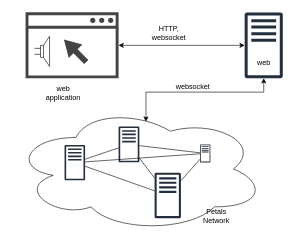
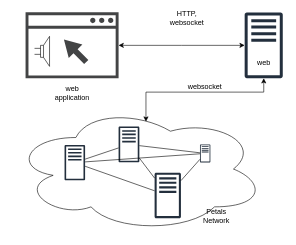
(169, 33) -> (187, 18)
(193, 87) -> (205, 87)
(63, 93) -> (72, 93)
